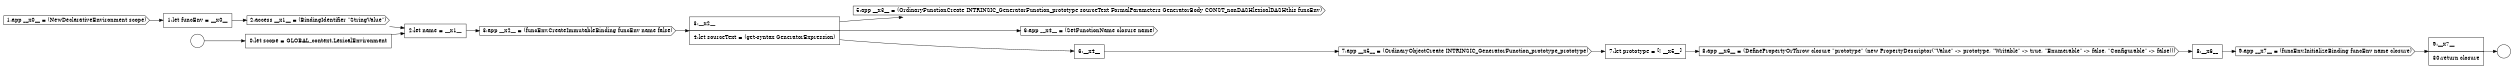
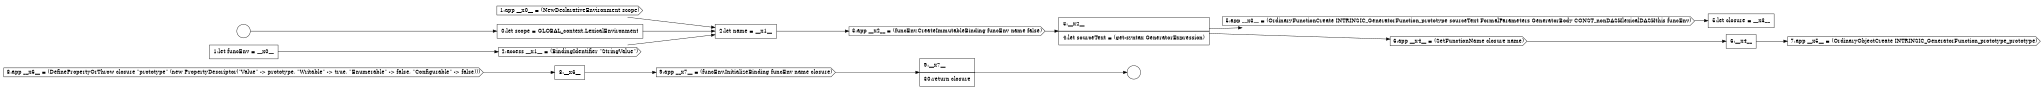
(154, 20) -> (669, 22)
none -> (1741, 21)
(955, 47) -> (1625, 41)
(1645, 51) -> none
